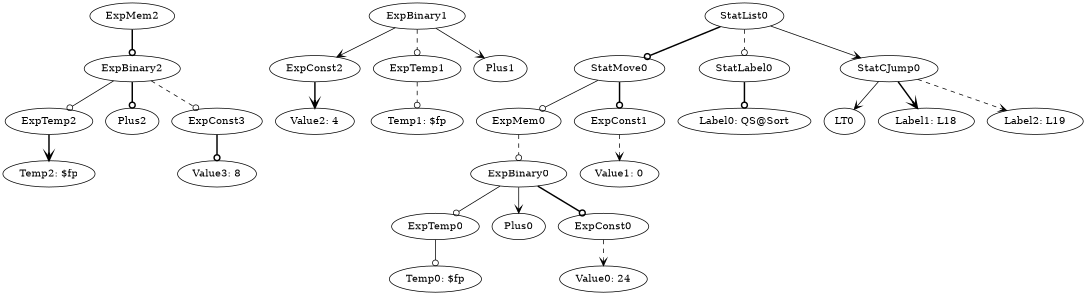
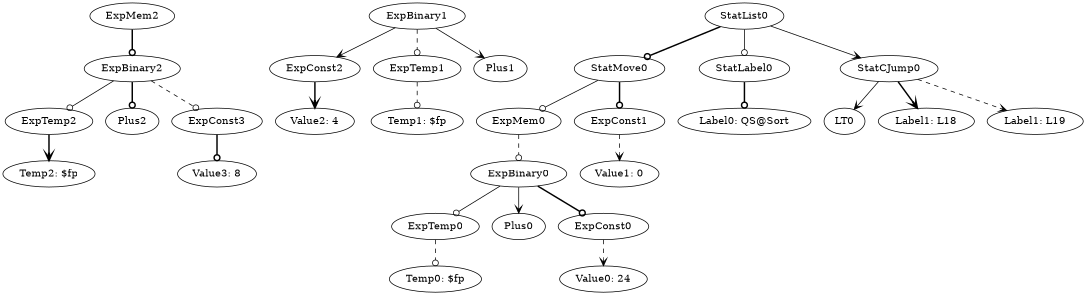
(744, 40) -> (744, 40)
(1035, 121) -> (1035, 121)
(435, 250) -> (435, 250)
